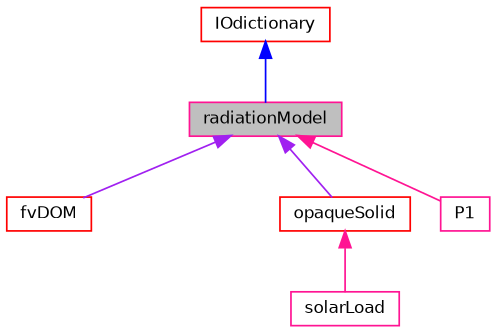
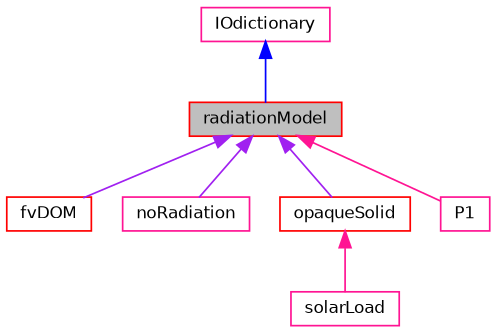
(266, 25) -> (266, 25)
(266, 119) -> (266, 119)
none -> (186, 214)
